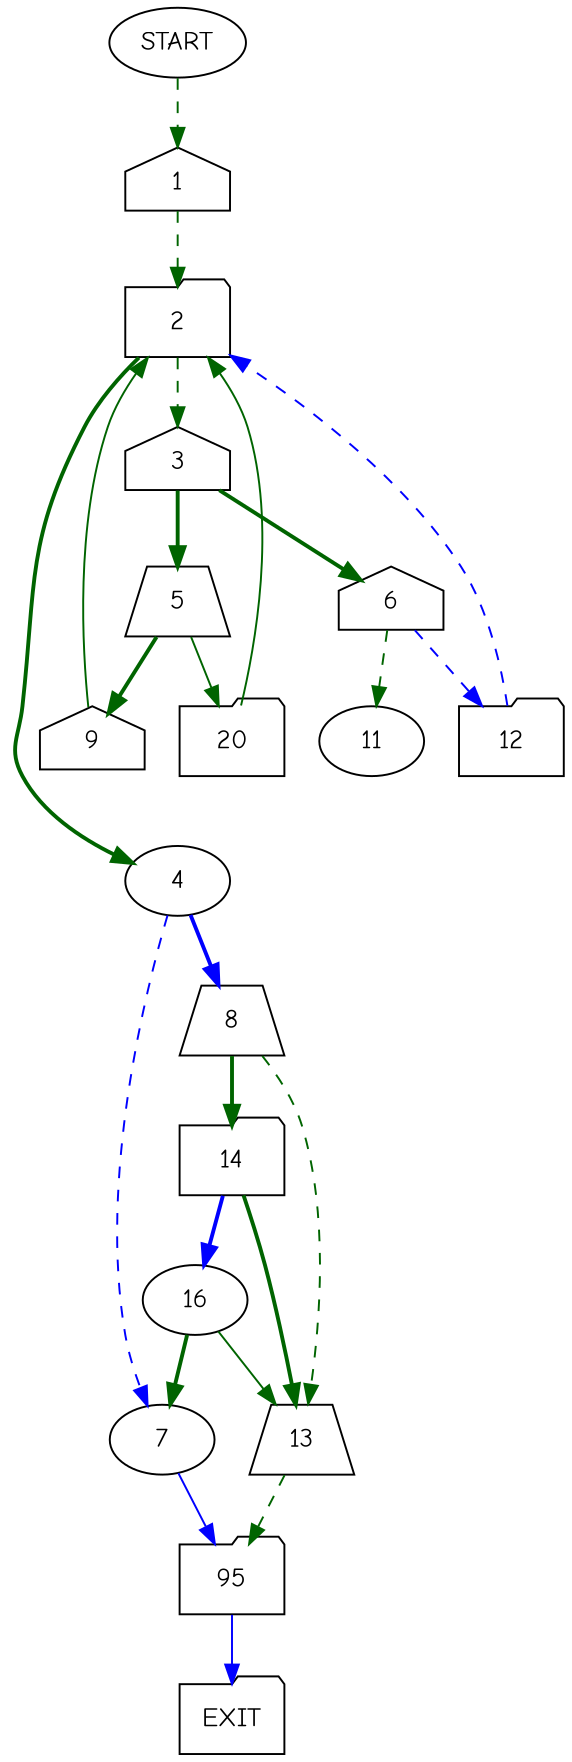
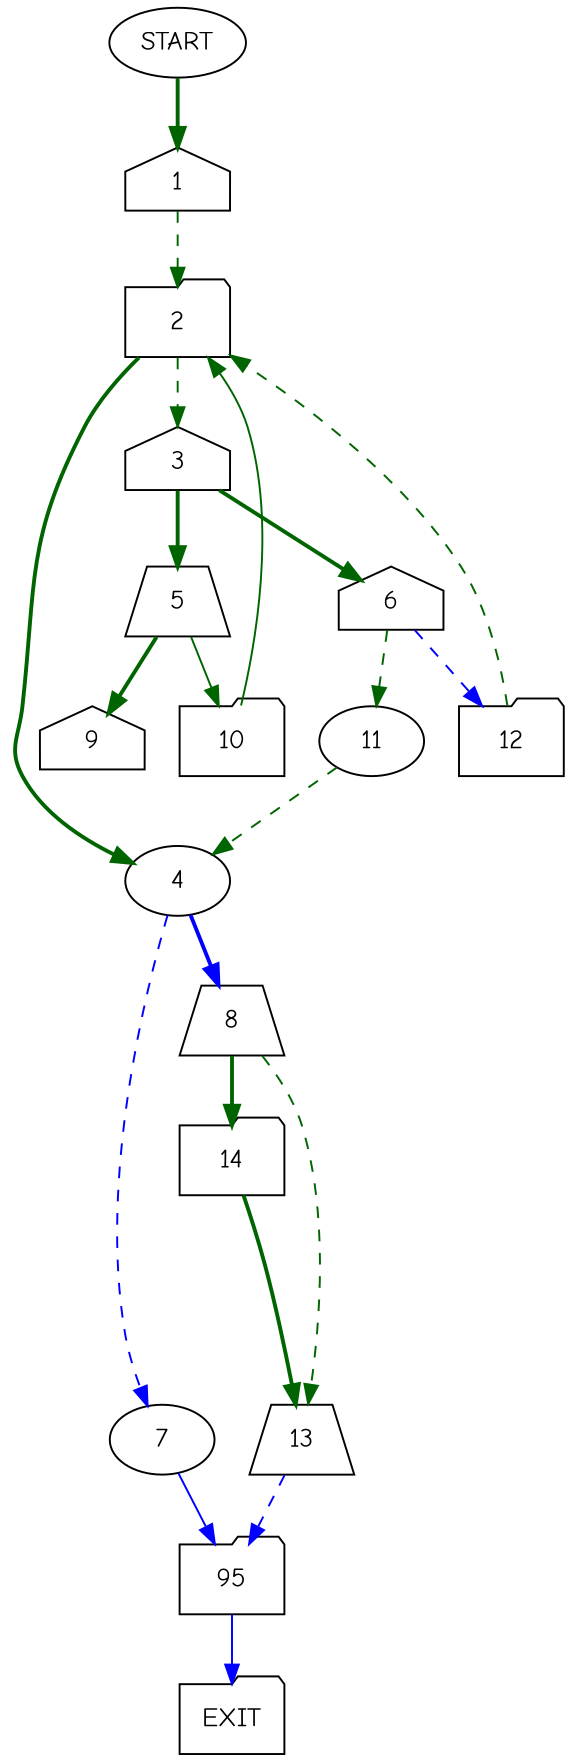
(178, 103) -> (178, 103)
(416, 508) -> (416, 508)
(87, 536) -> none
(232, 741) -> (232, 741)
none -> (283, 805)
(195, 1300) -> none
(271, 1501) -> (271, 1501)
